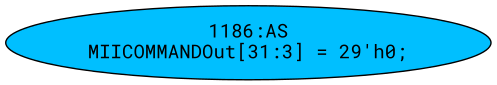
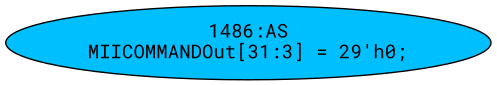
(248, 43) -> (248, 43)
